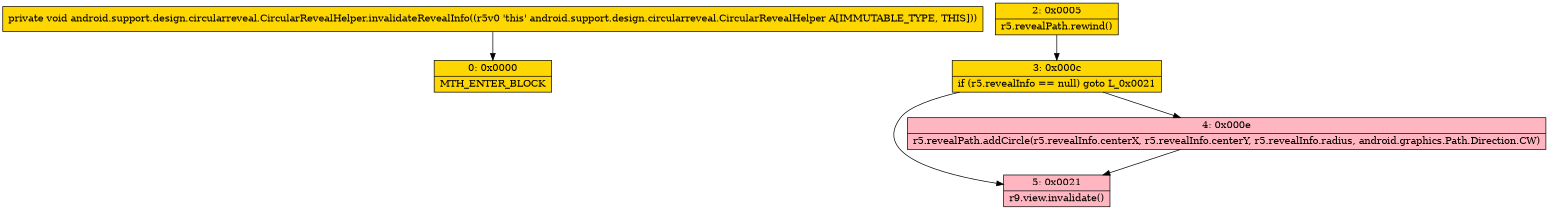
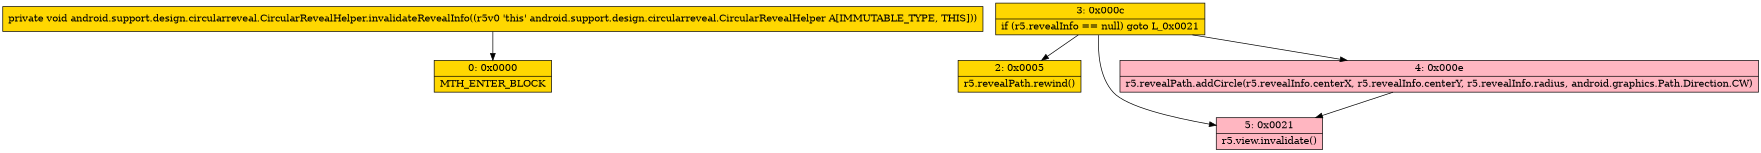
(1057, 44) -> (1063, 46)
(1057, 198) -> (1269, 141)
